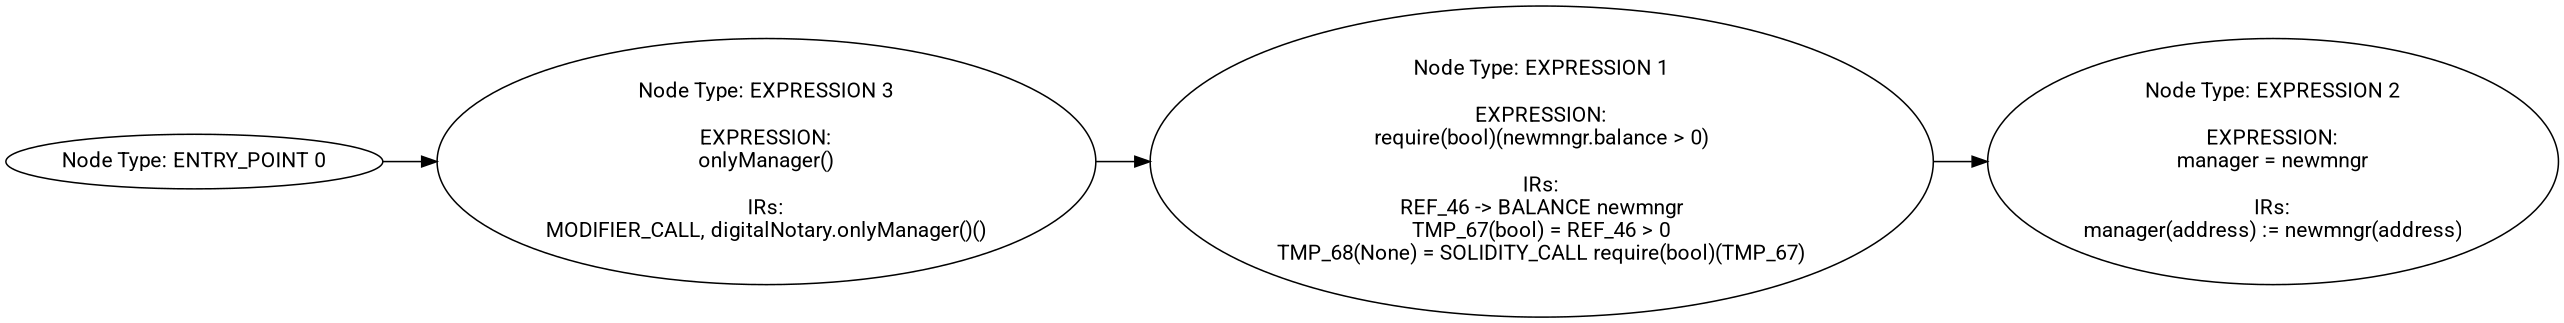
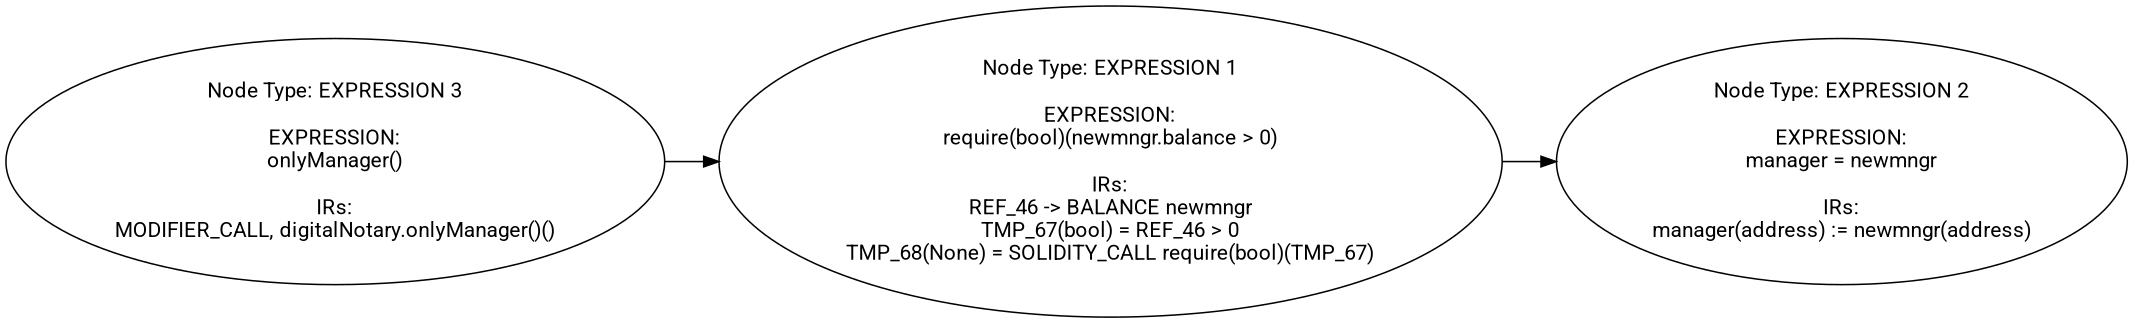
(194, 162) -> none
